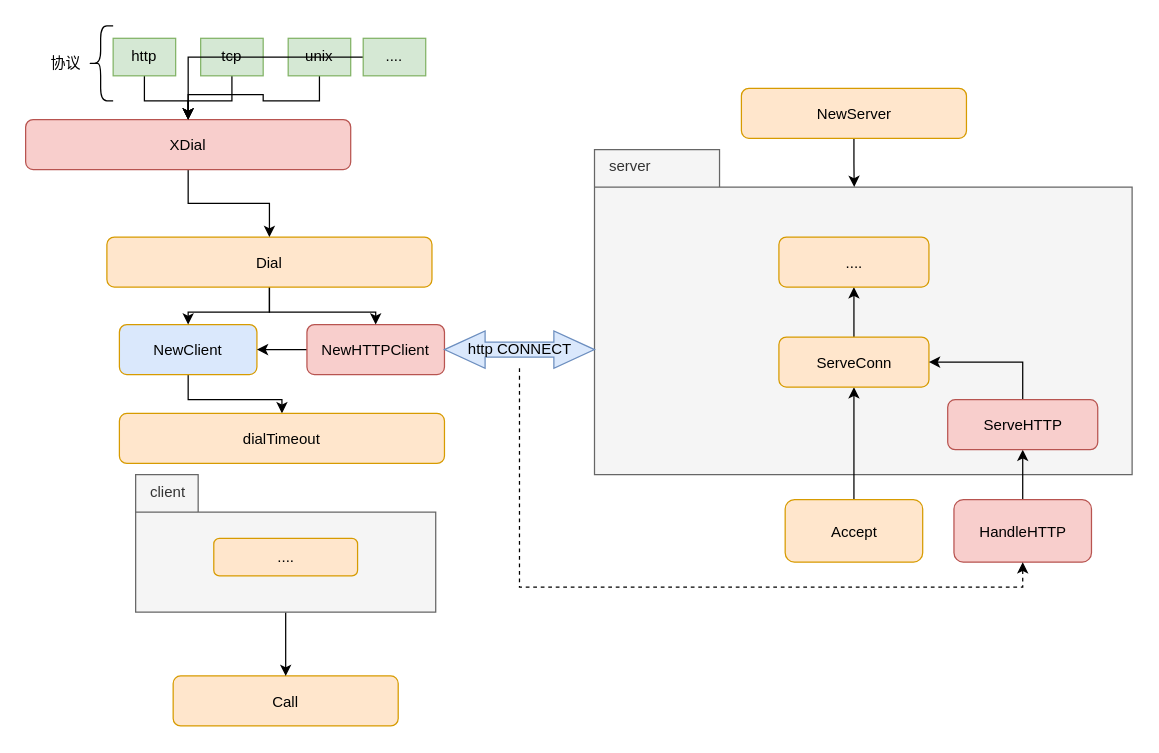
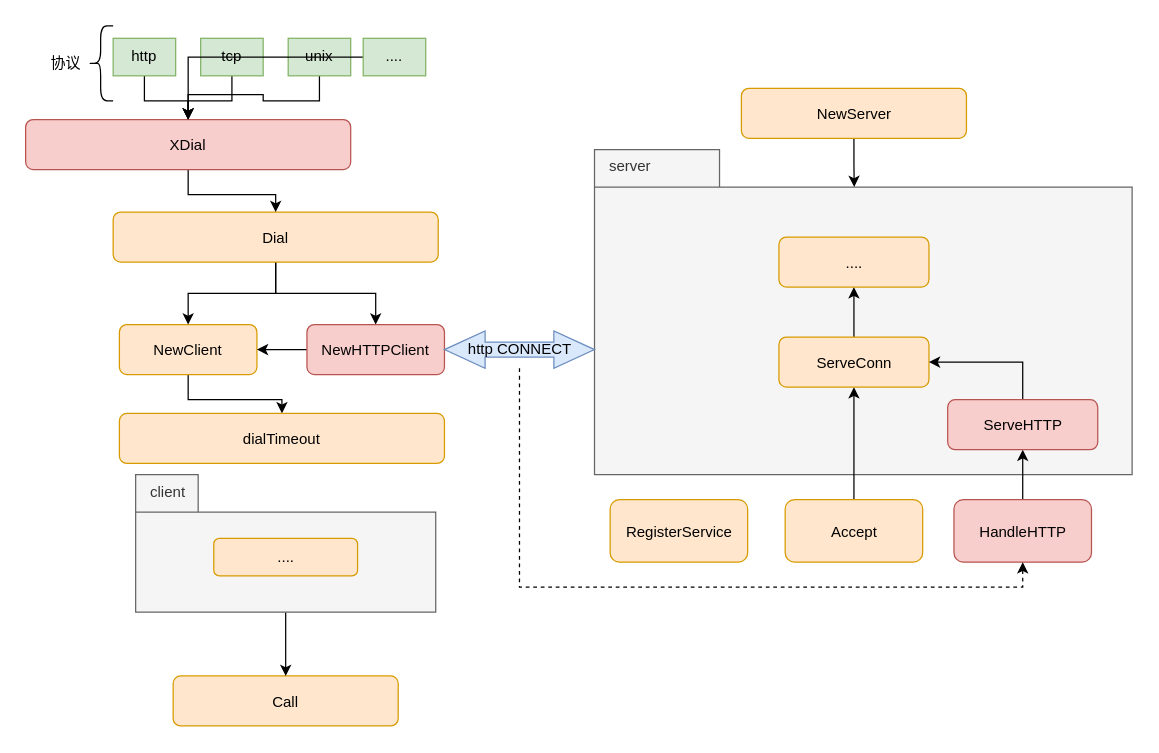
(269, 262) -> (276, 237)
(188, 349) -> (188, 349)
none -> (679, 531)
